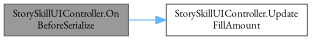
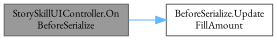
(237, 20) -> (220, 20)
